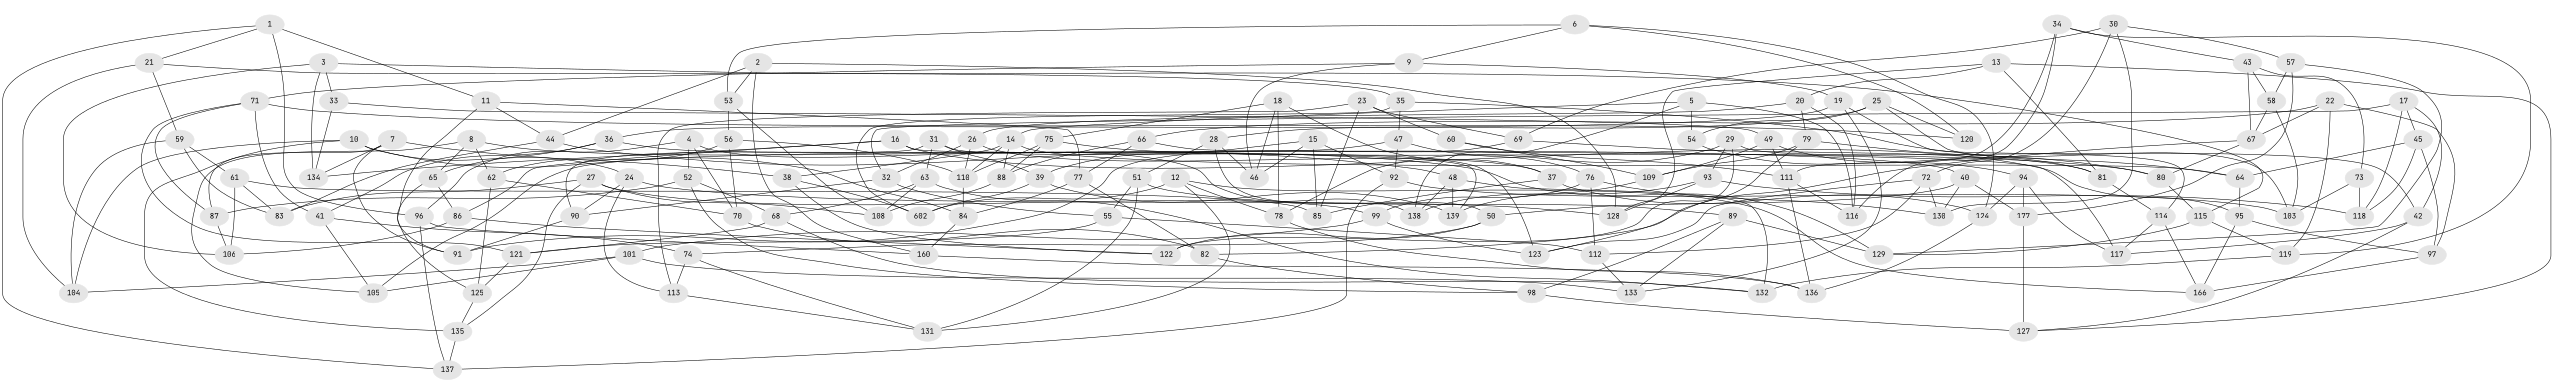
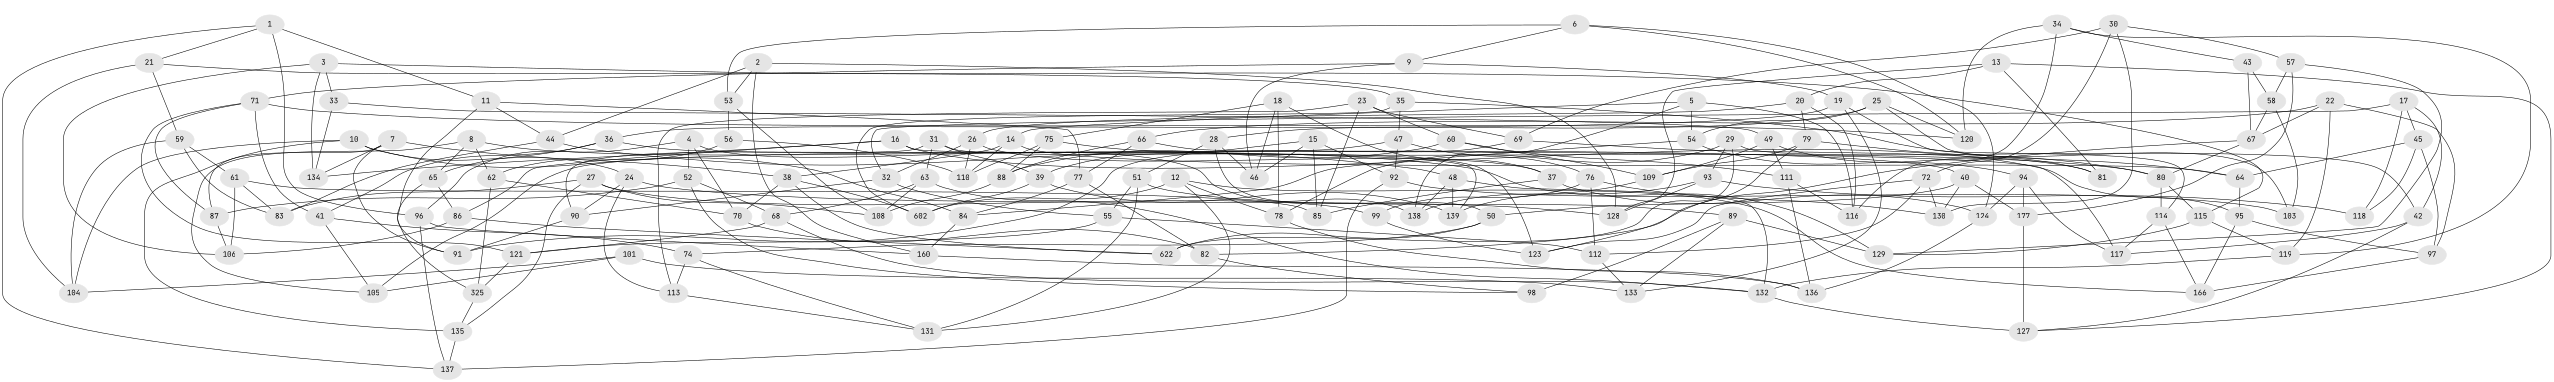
(1997, 141) -> (1975, 56)
(1006, 159) -> (1225, 154)
(733, 178) -> (761, 198)
(2359, 178) -> none
(2124, 192) -> (2161, 202)
(963, 197) -> (1326, 170)
(1039, 237) -> none
(1166, 255) -> (1166, 255)
(477, 293) -> (477, 293)
(1777, 316) -> (1891, 319)
